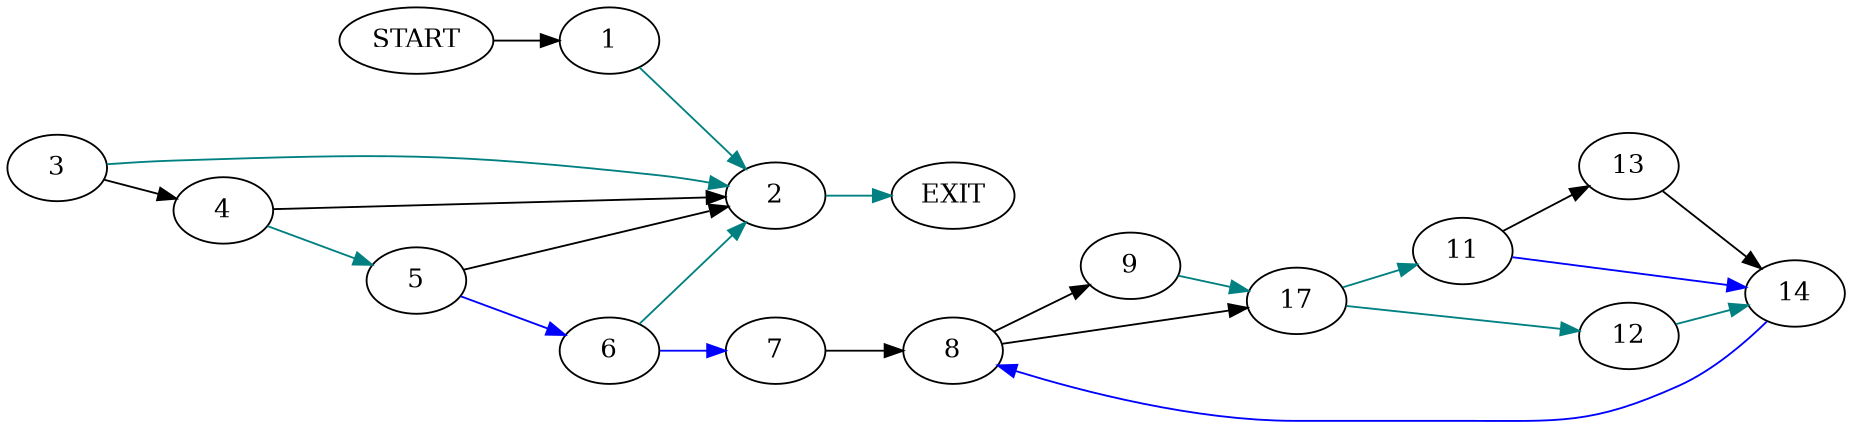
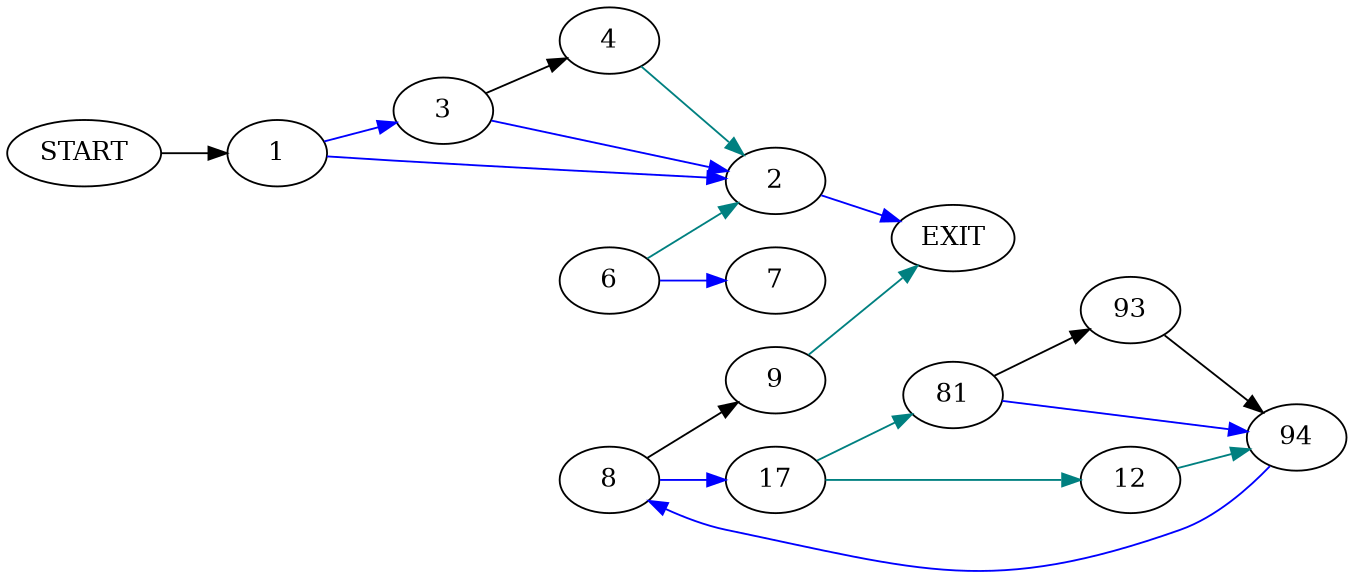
(686, 112) -> (517, 168)
none -> (351, 134)
(409, 157) -> (600, 144)
(1629, 166) -> (1131, 310)
(849, 196) -> (852, 205)
(490, 203) -> (685, 104)
(1463, 251) -> (953, 395)
(416, 281) -> none
(1204, 281) -> (856, 316)
(1795, 293) -> (1297, 437)
(1115, 327) -> (684, 480)
(855, 351) -> none
